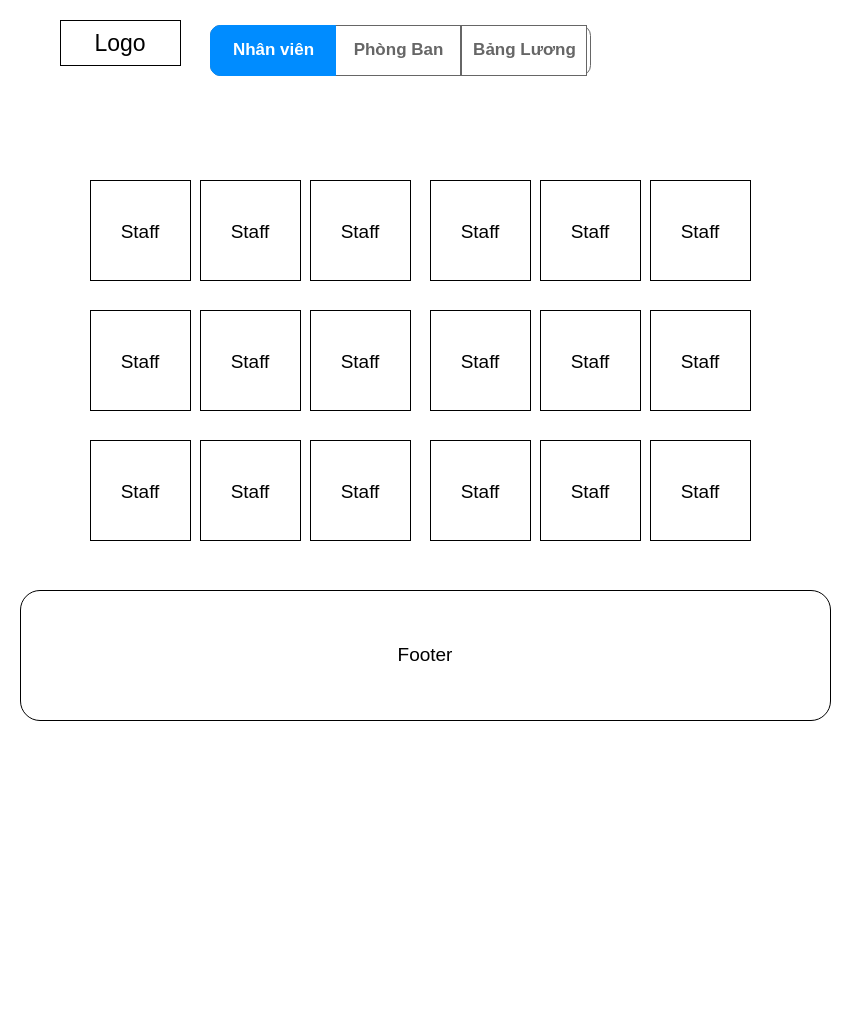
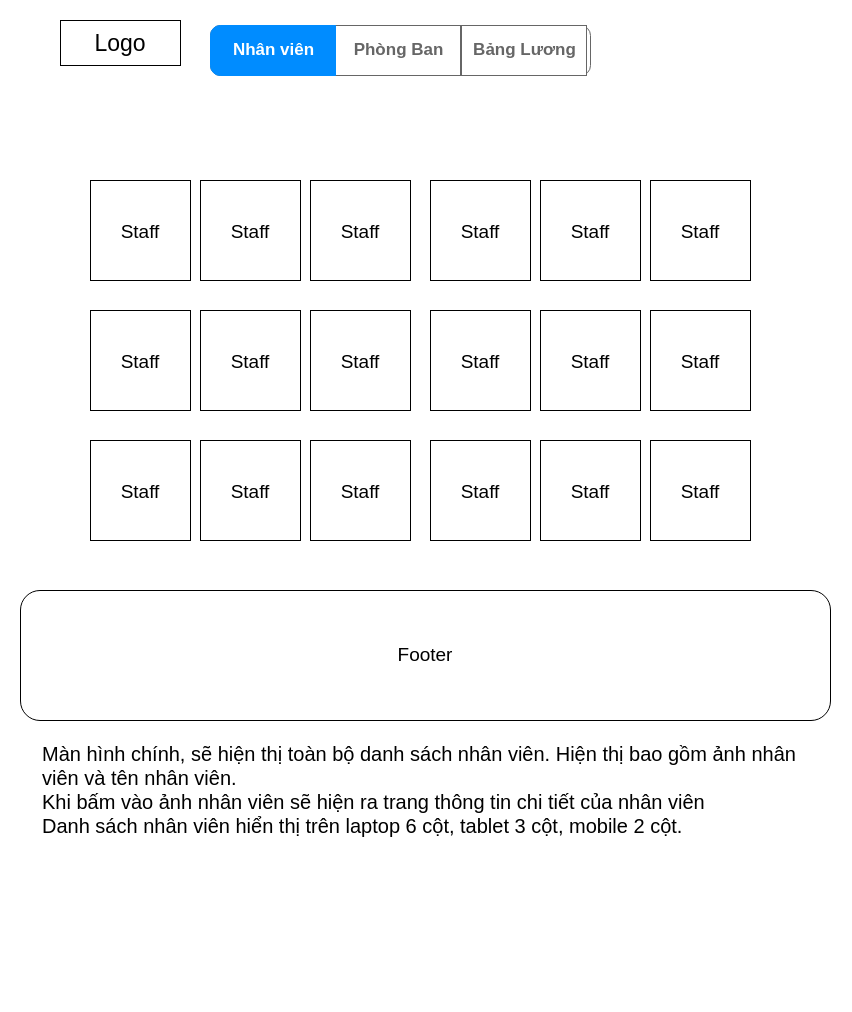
none -> (431, 866)
